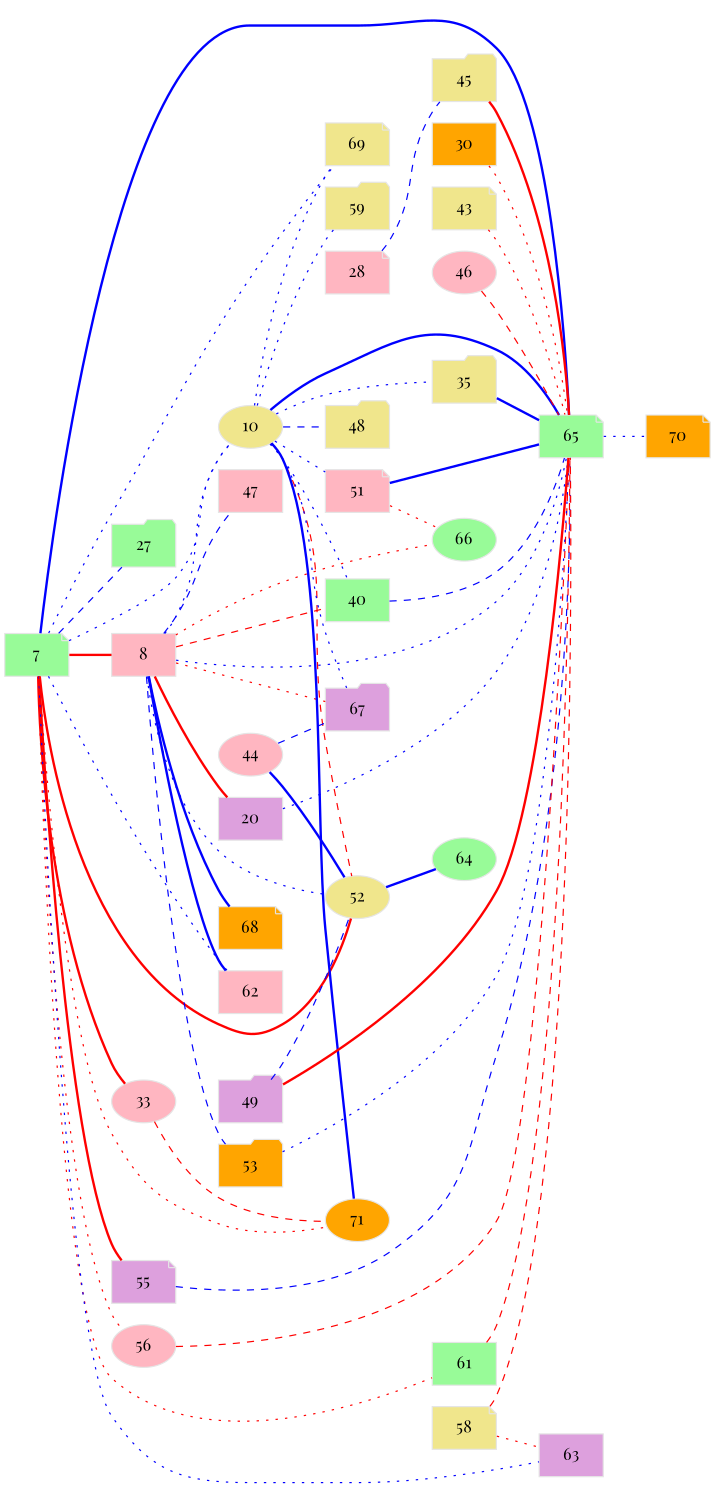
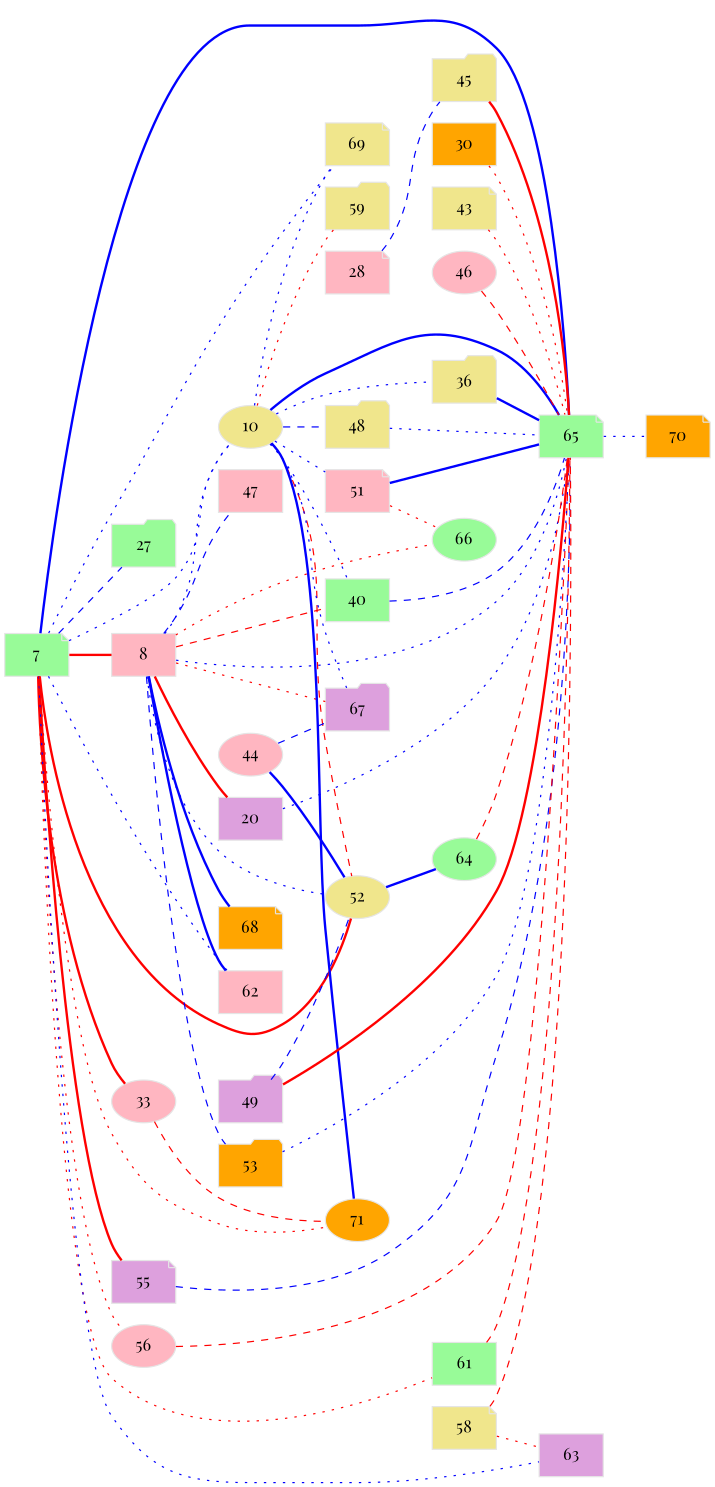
(288, 314) -> (288, 314)
(464, 382) -> (464, 382)
none -> (464, 432)
none -> (534, 652)
